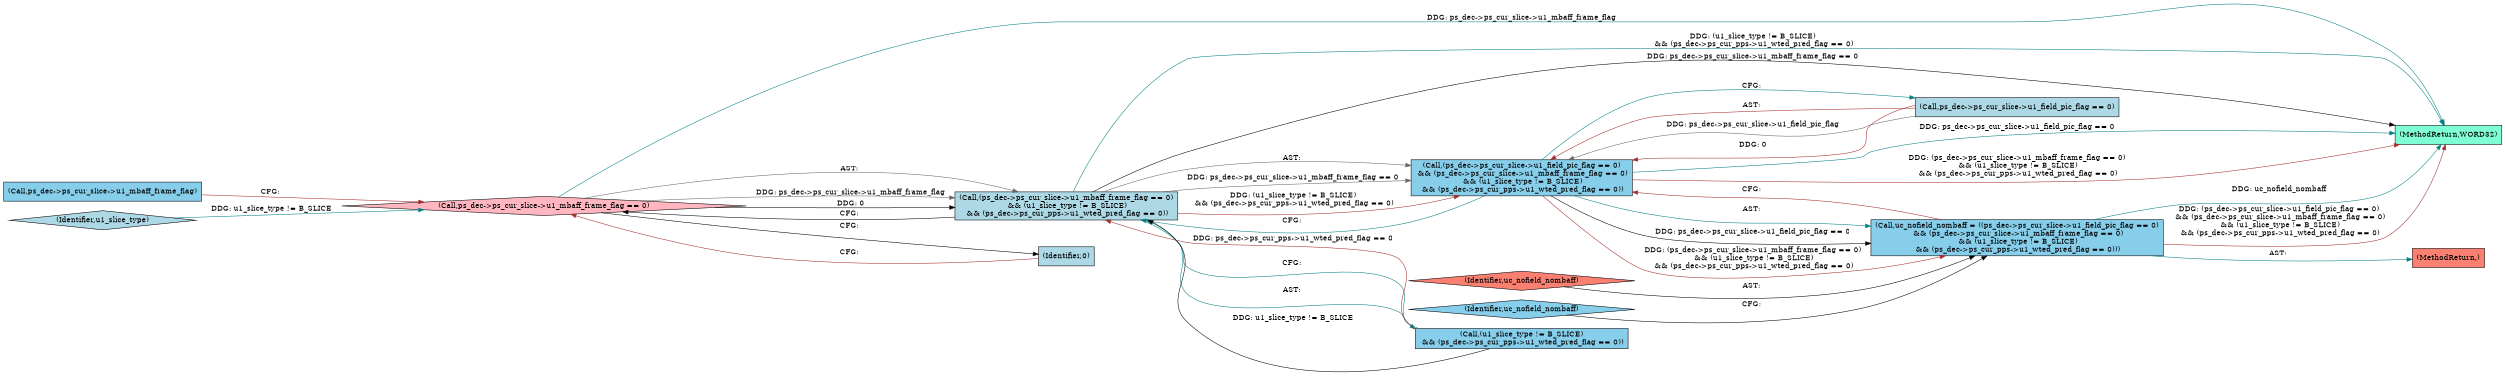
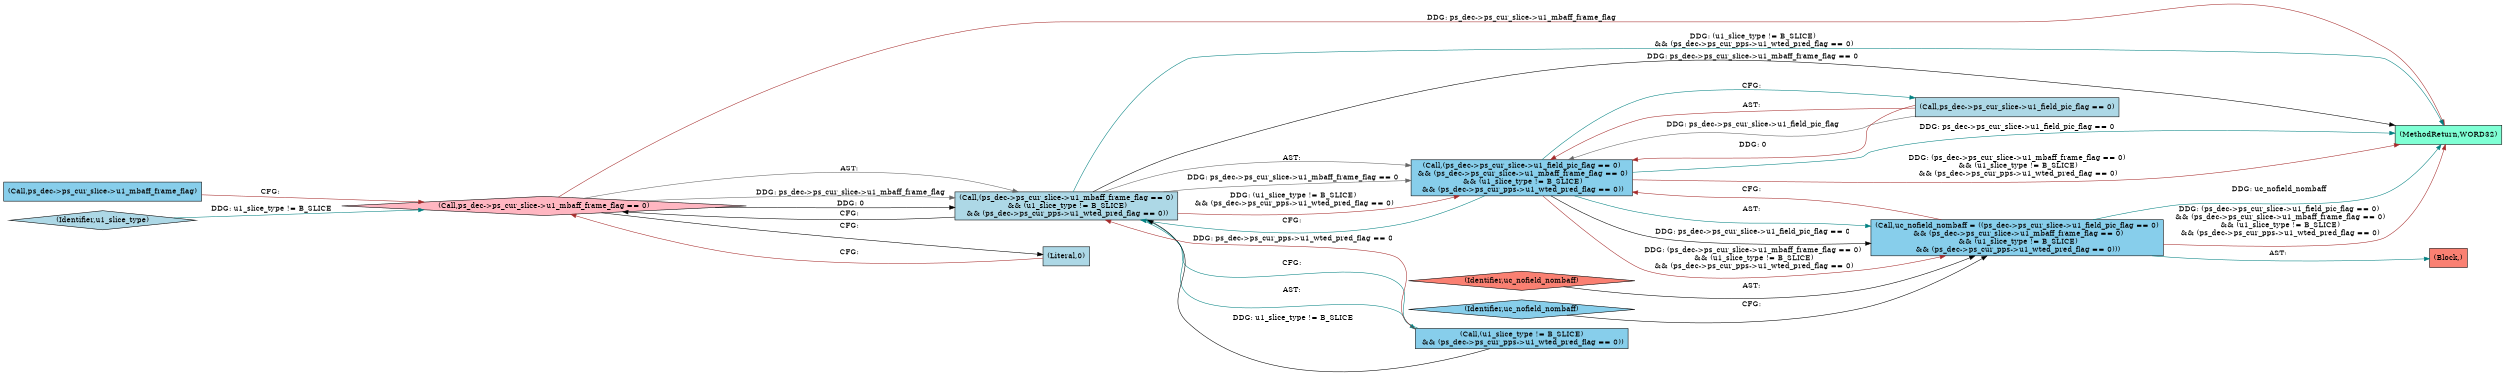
(1505, 22) -> (1505, 22)
(1066, 256) -> (1066, 256)
(2448, 258) -> (2448, 258)
